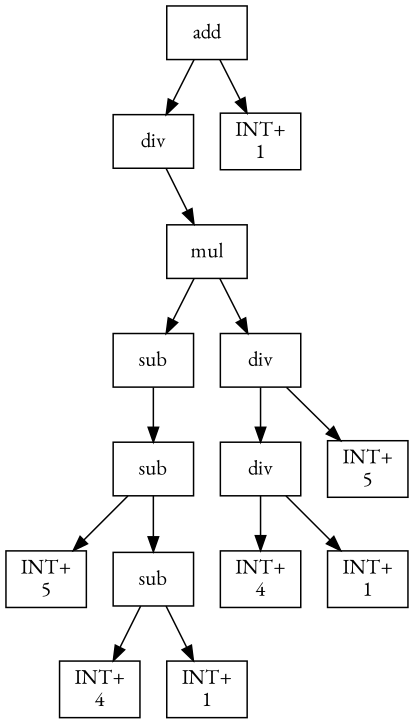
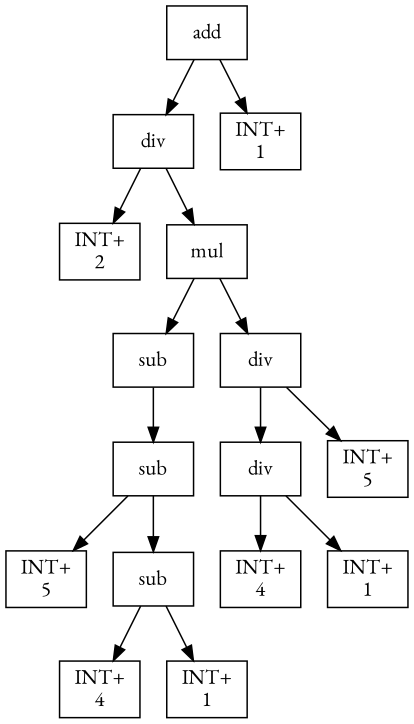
none -> (100, 252)
